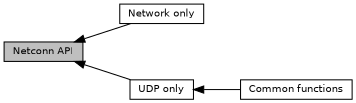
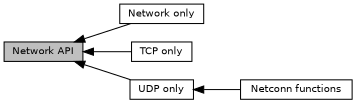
(44, 52) -> (44, 52)
none -> (162, 52)
(296, 90) -> (296, 90)
